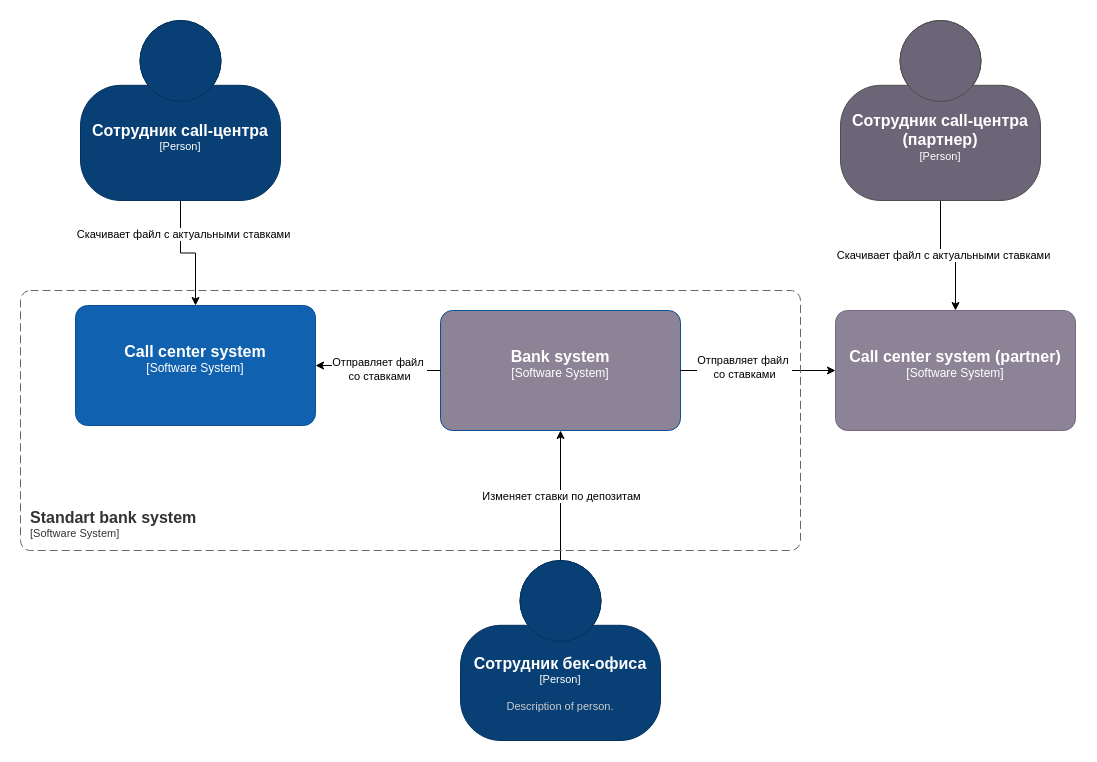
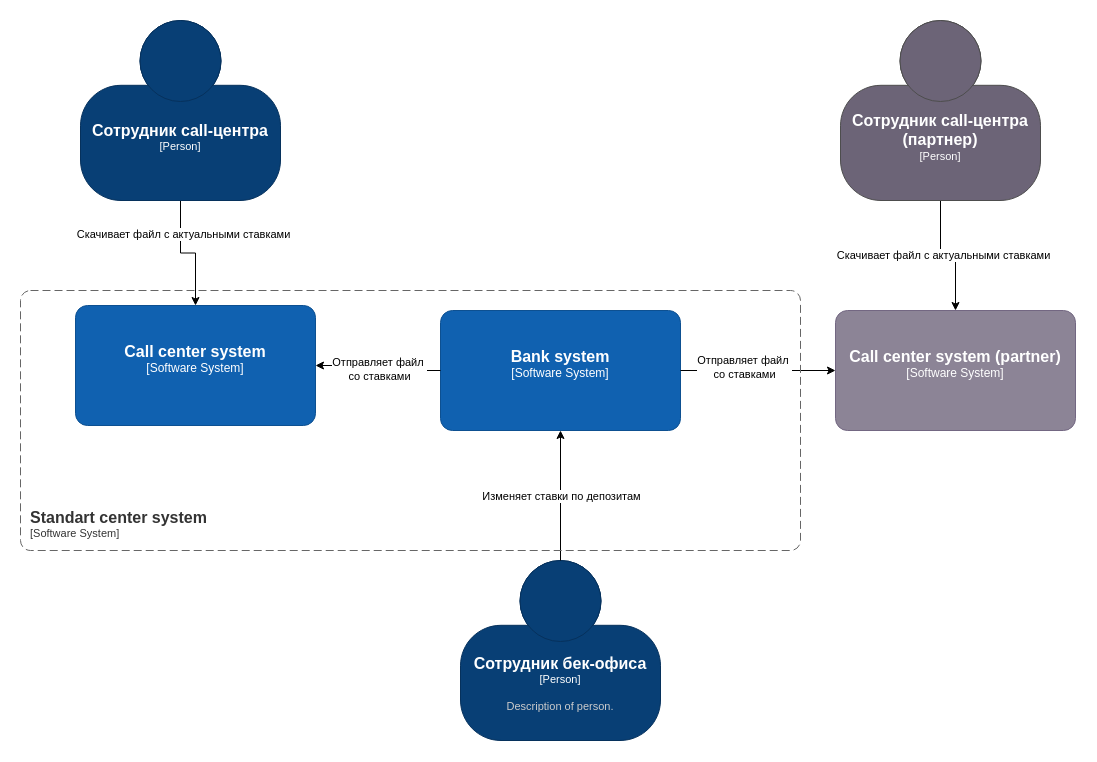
(561, 371) -> (561, 371)
(89, 526) -> (95, 526)
